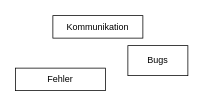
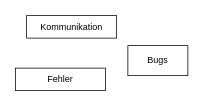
(98, 27) -> (72, 27)
